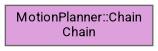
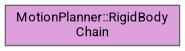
(79, 25) -> (92, 25)
